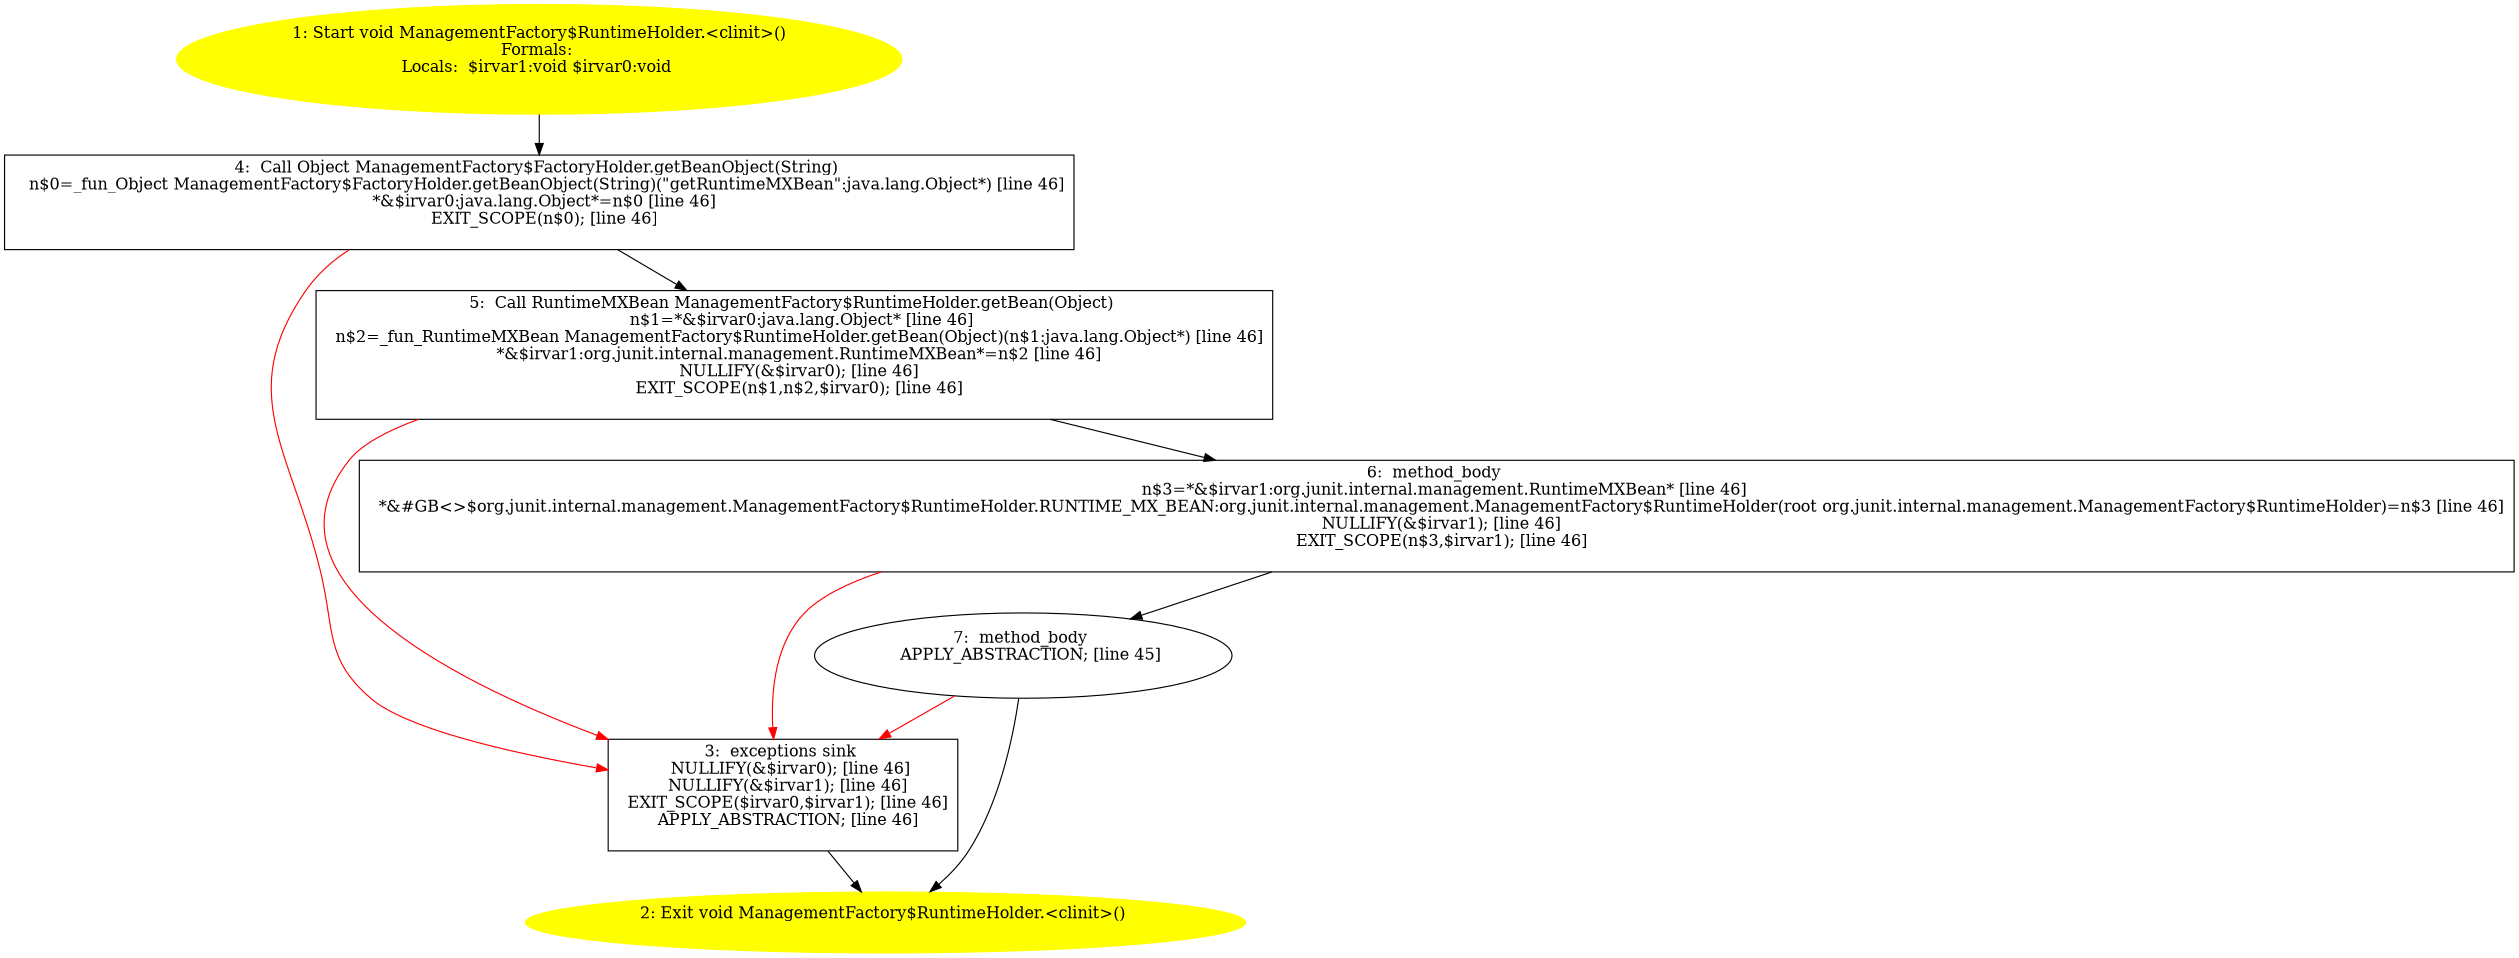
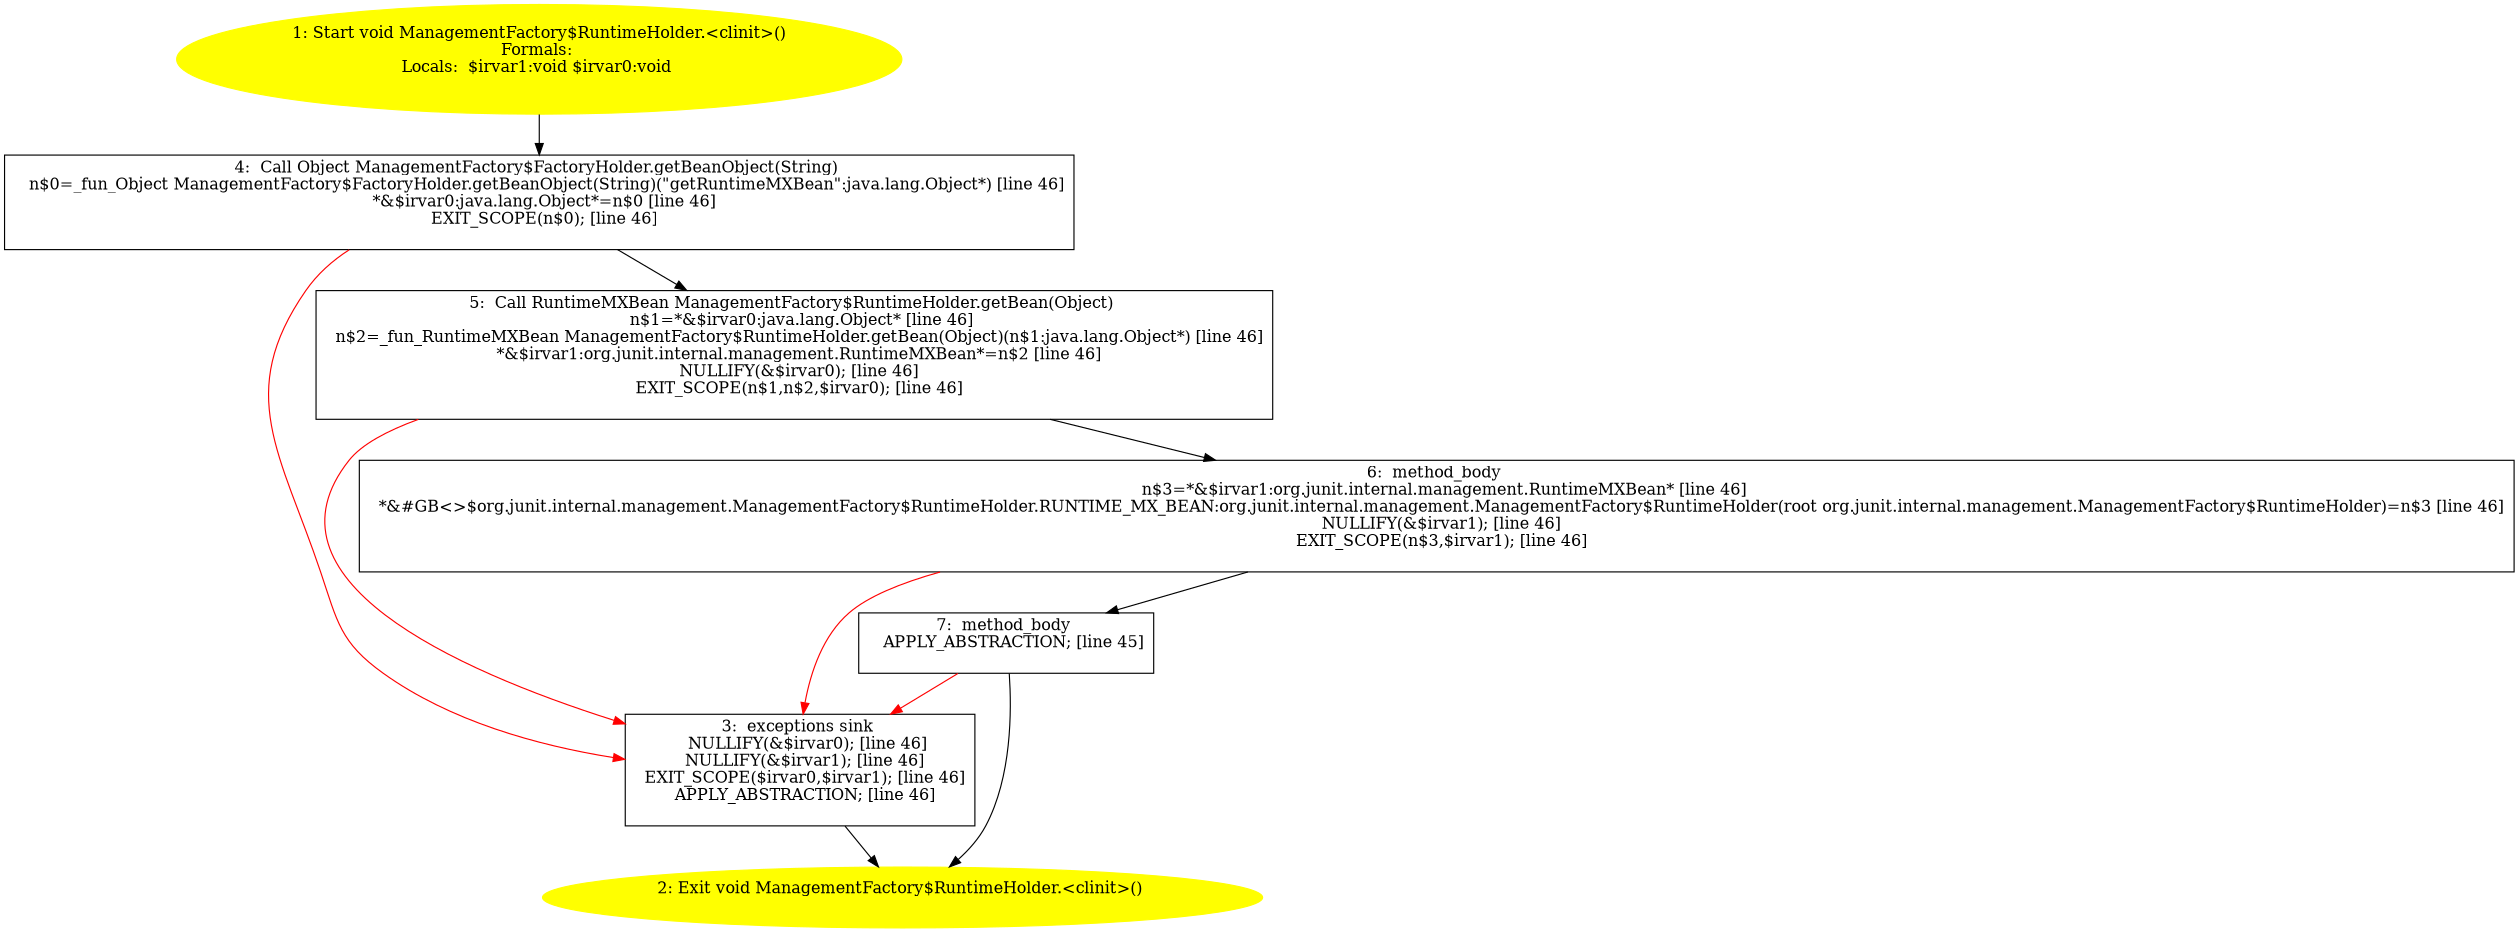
(1023, 656) -> (1006, 643)
